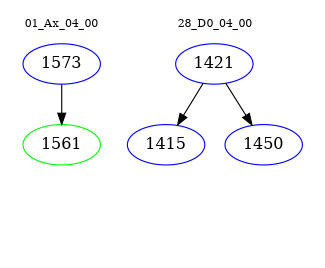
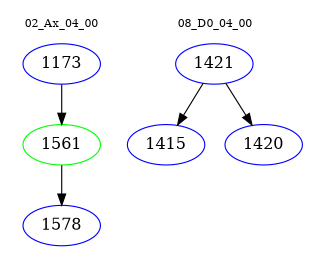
(62, 24) -> (62, 24)
(215, 24) -> (215, 24)
(62, 64) -> (62, 64)
(264, 145) -> (264, 145)
none -> (62, 226)
